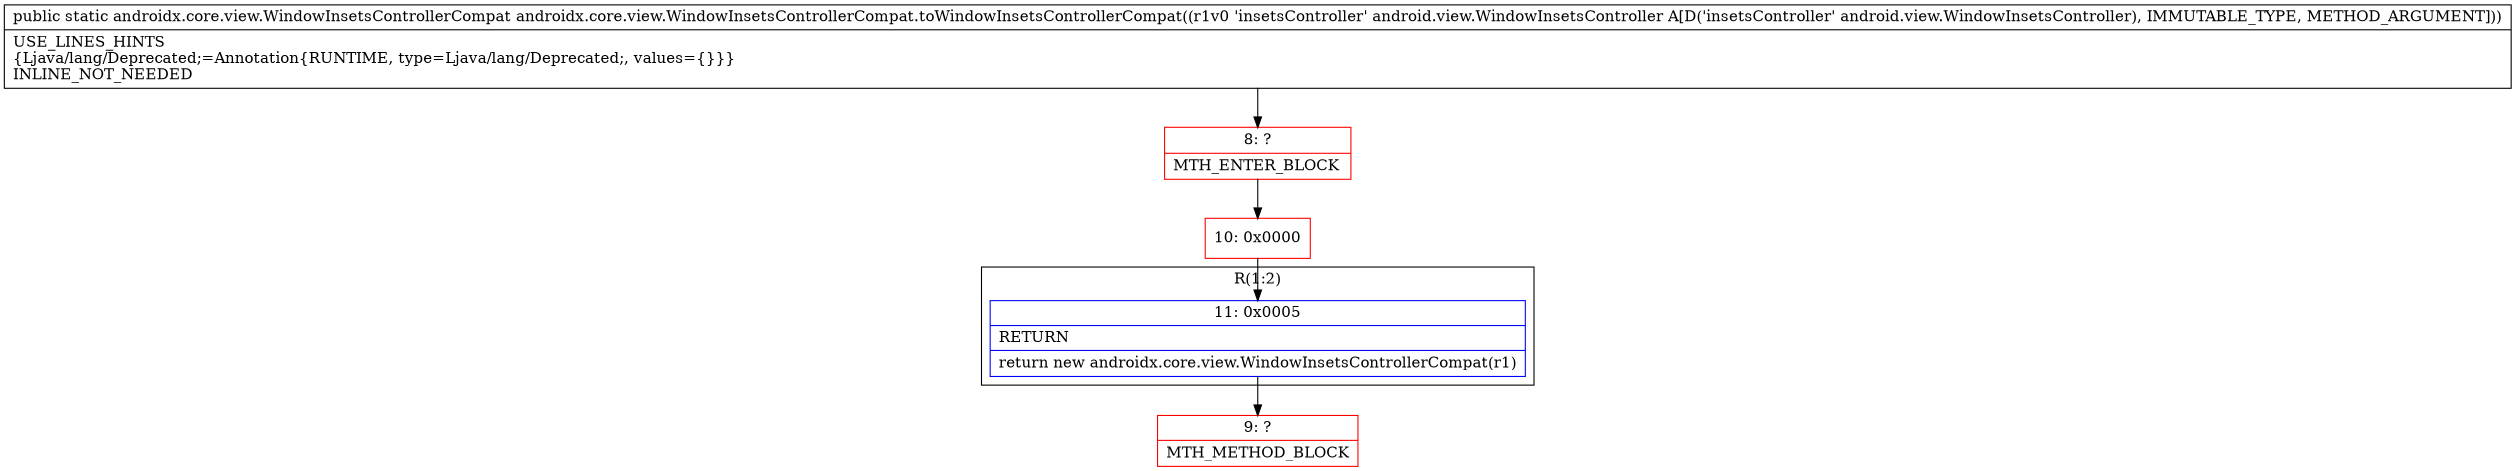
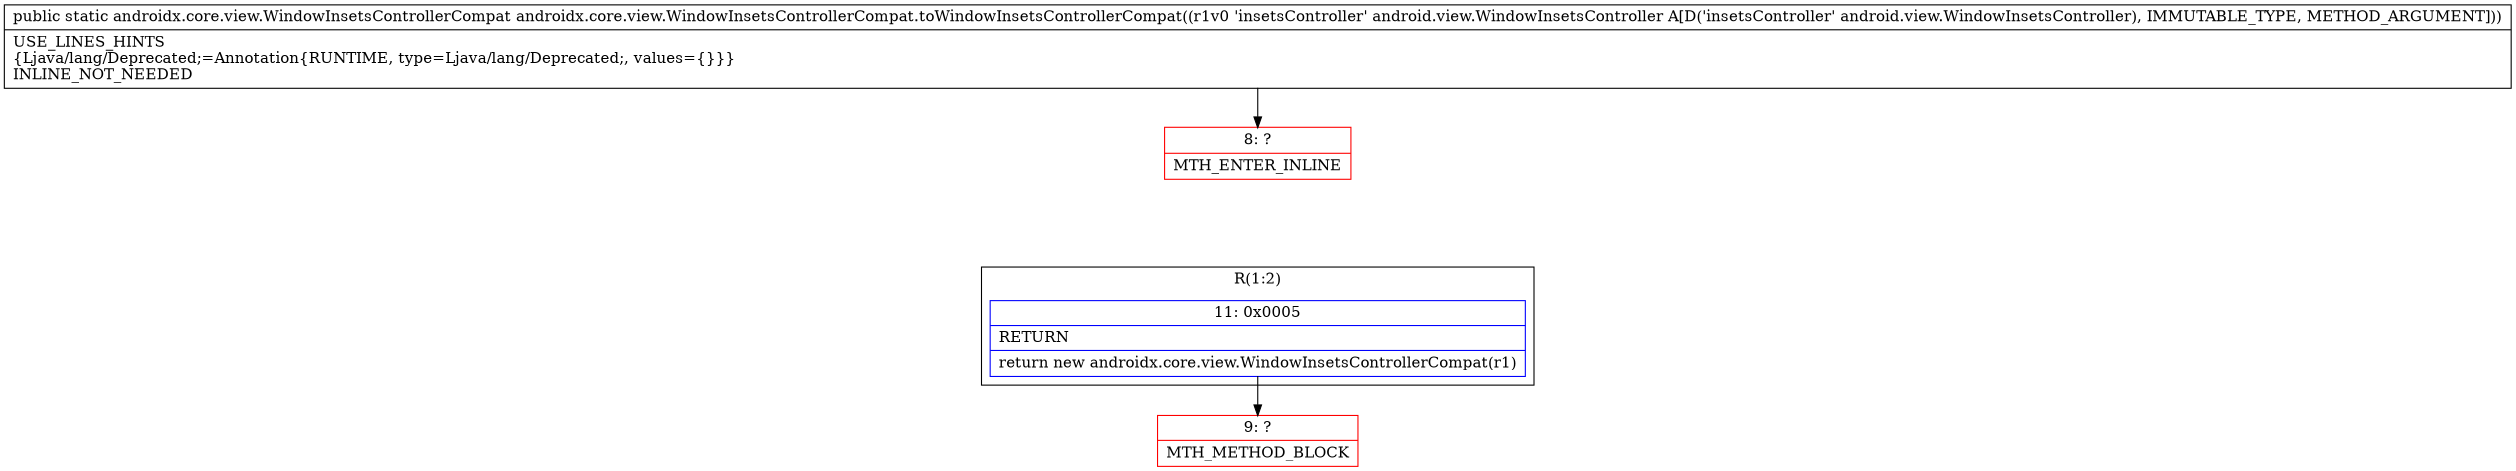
(1257, 166) -> (1258, 166)
(1258, 238) -> none
